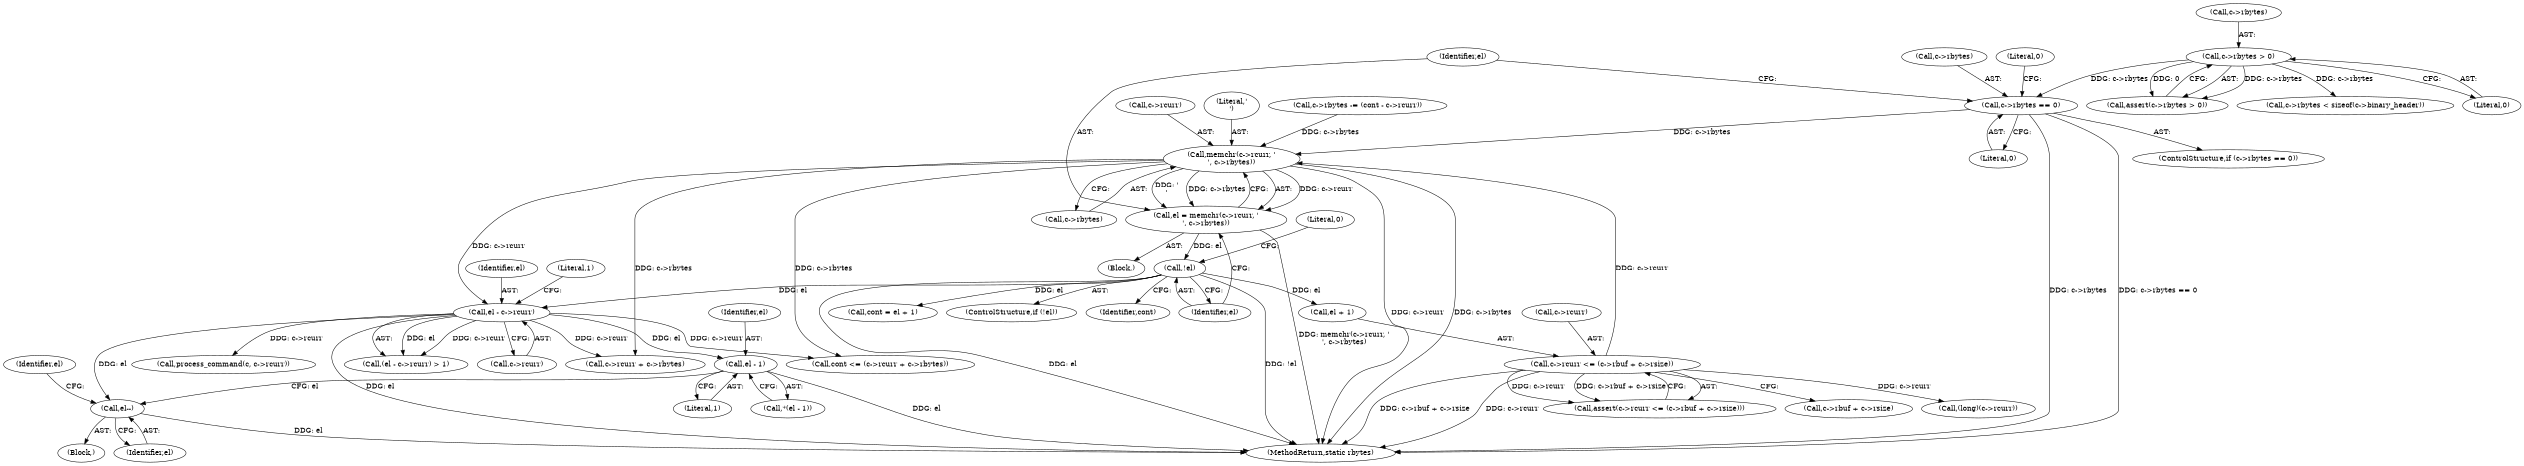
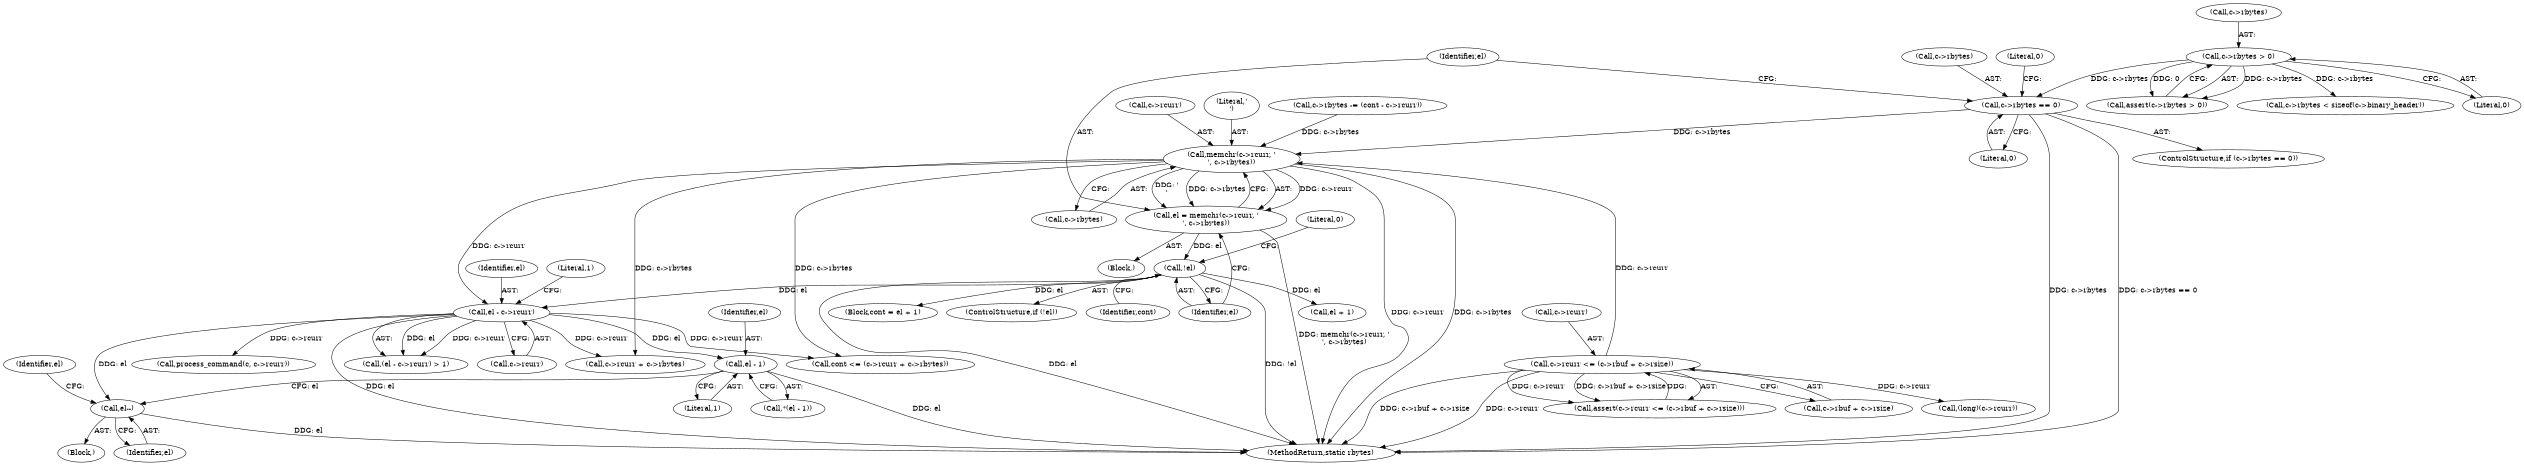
(1152, 287) -> (1116, 286)
(883, 313) -> (883, 313)
(1456, 338) -> (1768, 380)
(1678, 387) -> (1678, 387)
